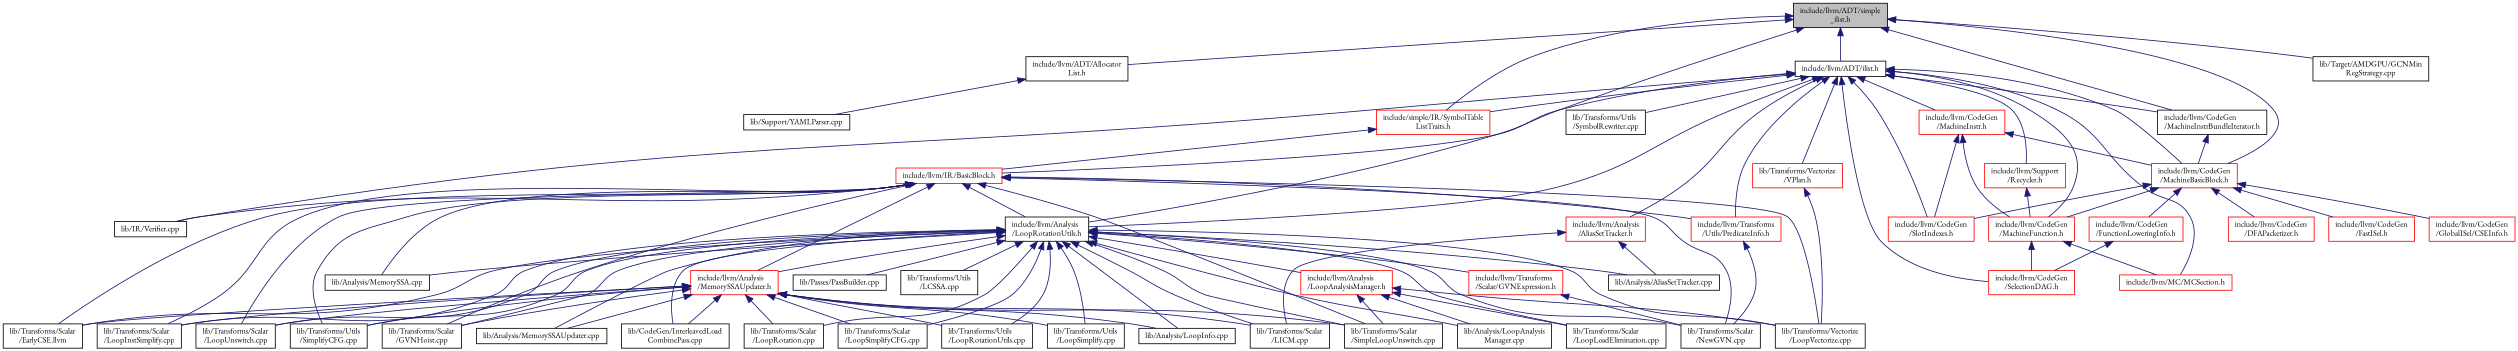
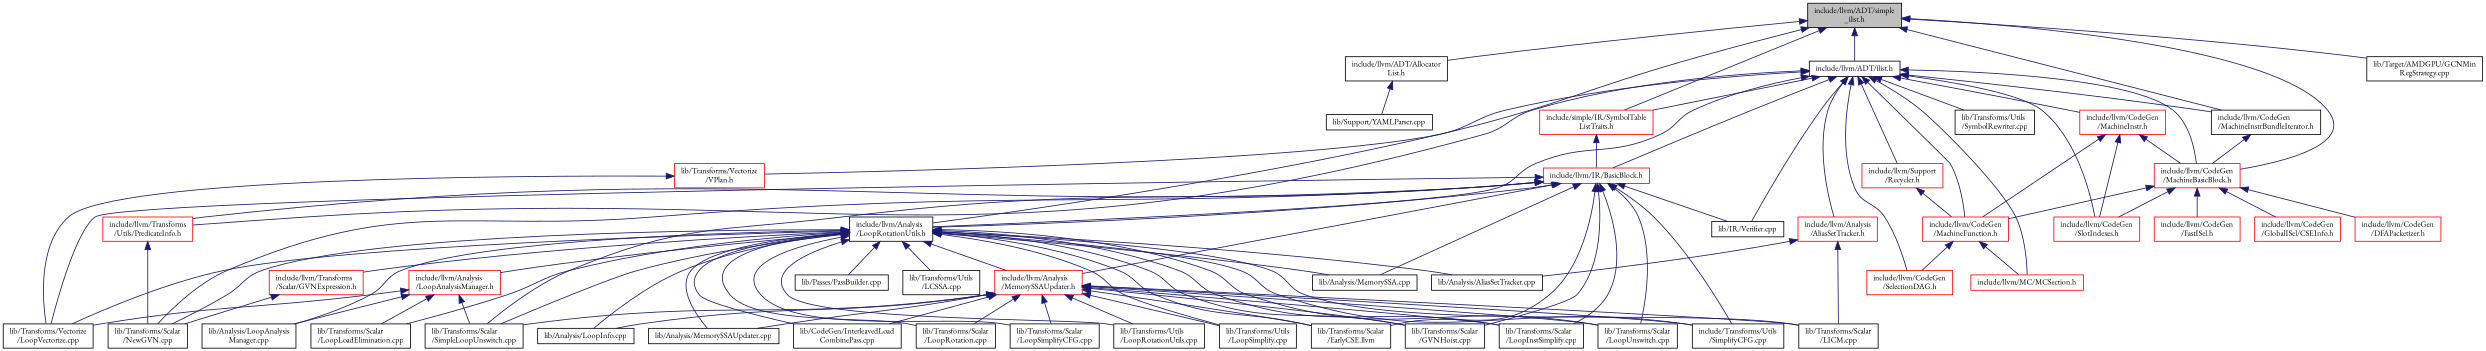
(2136, 229) -> none
(329, 336) -> (1738, 336)
